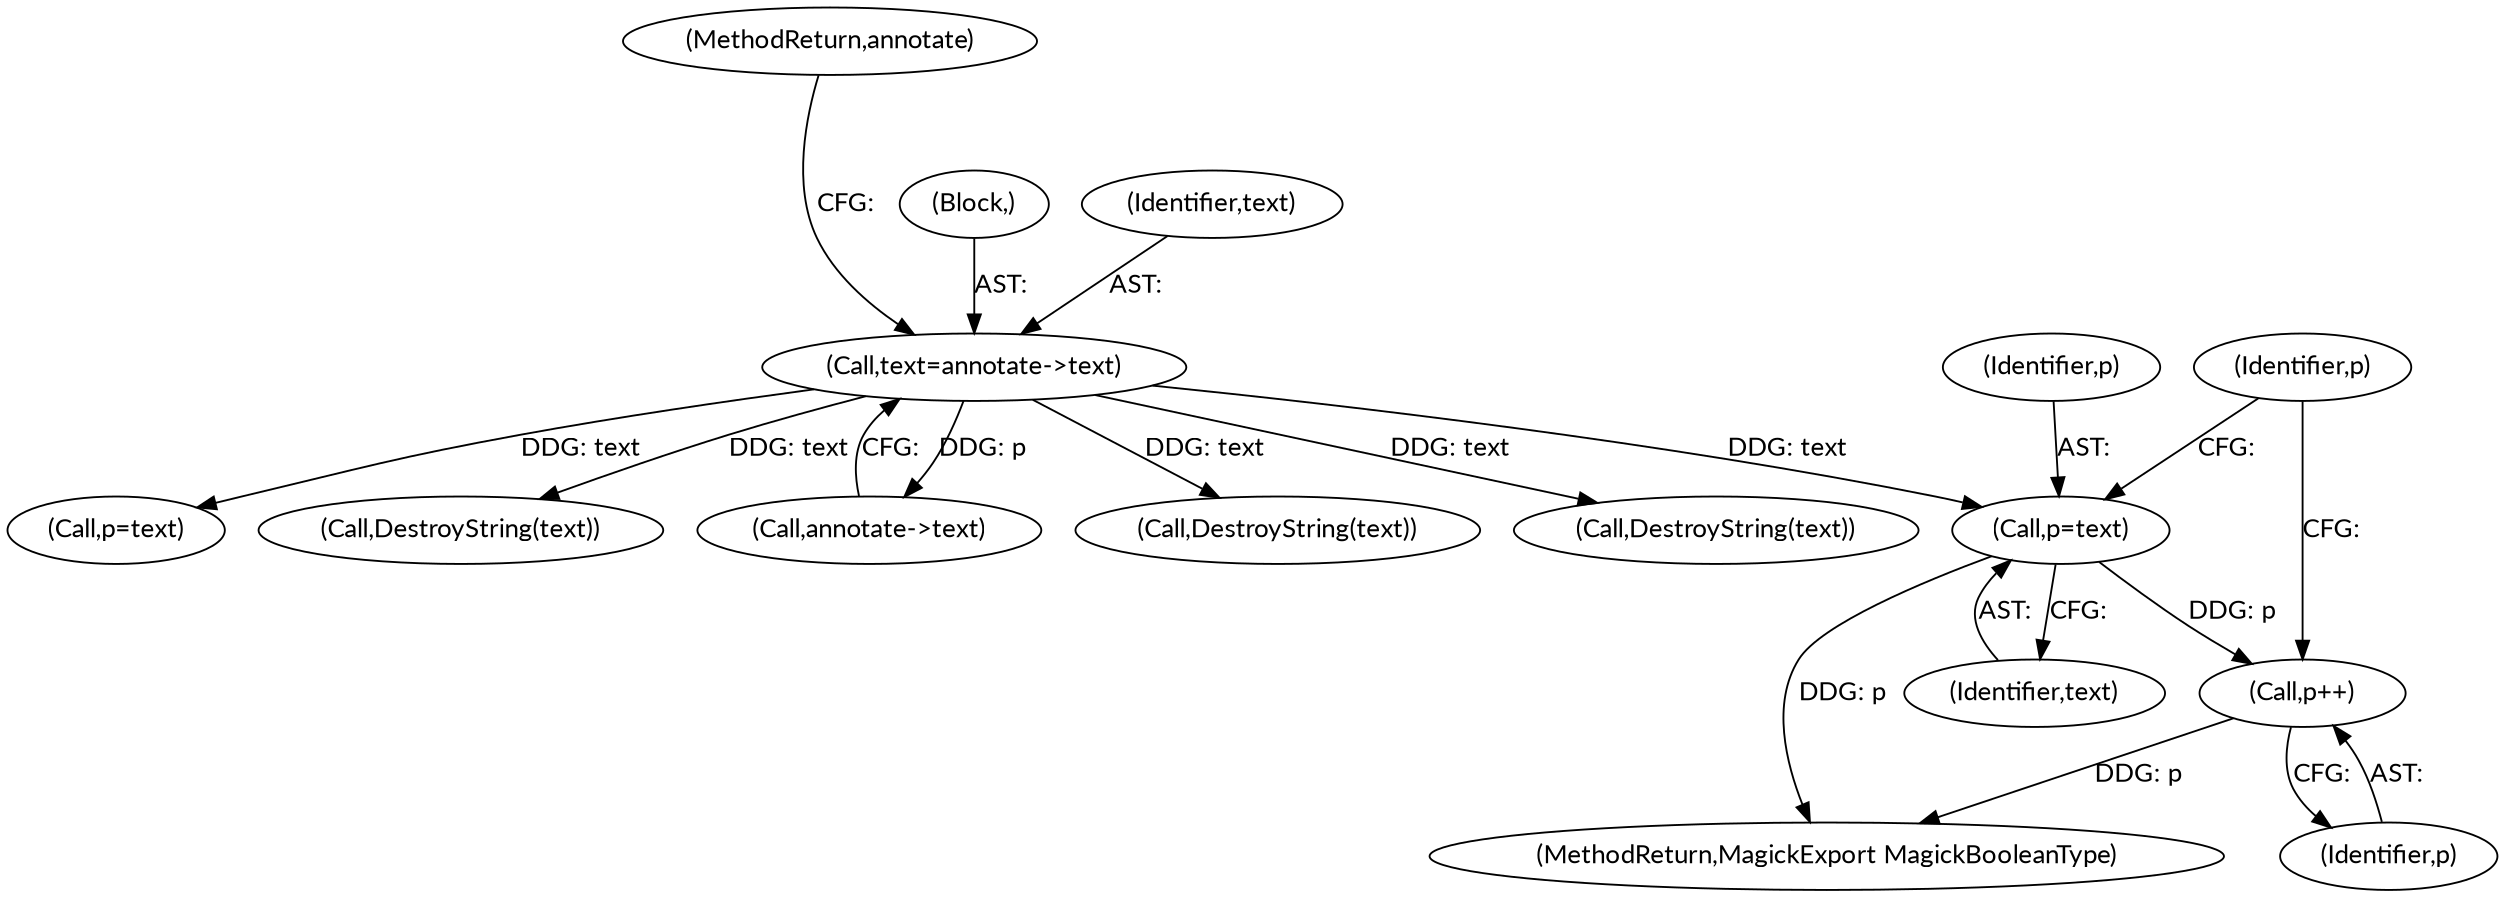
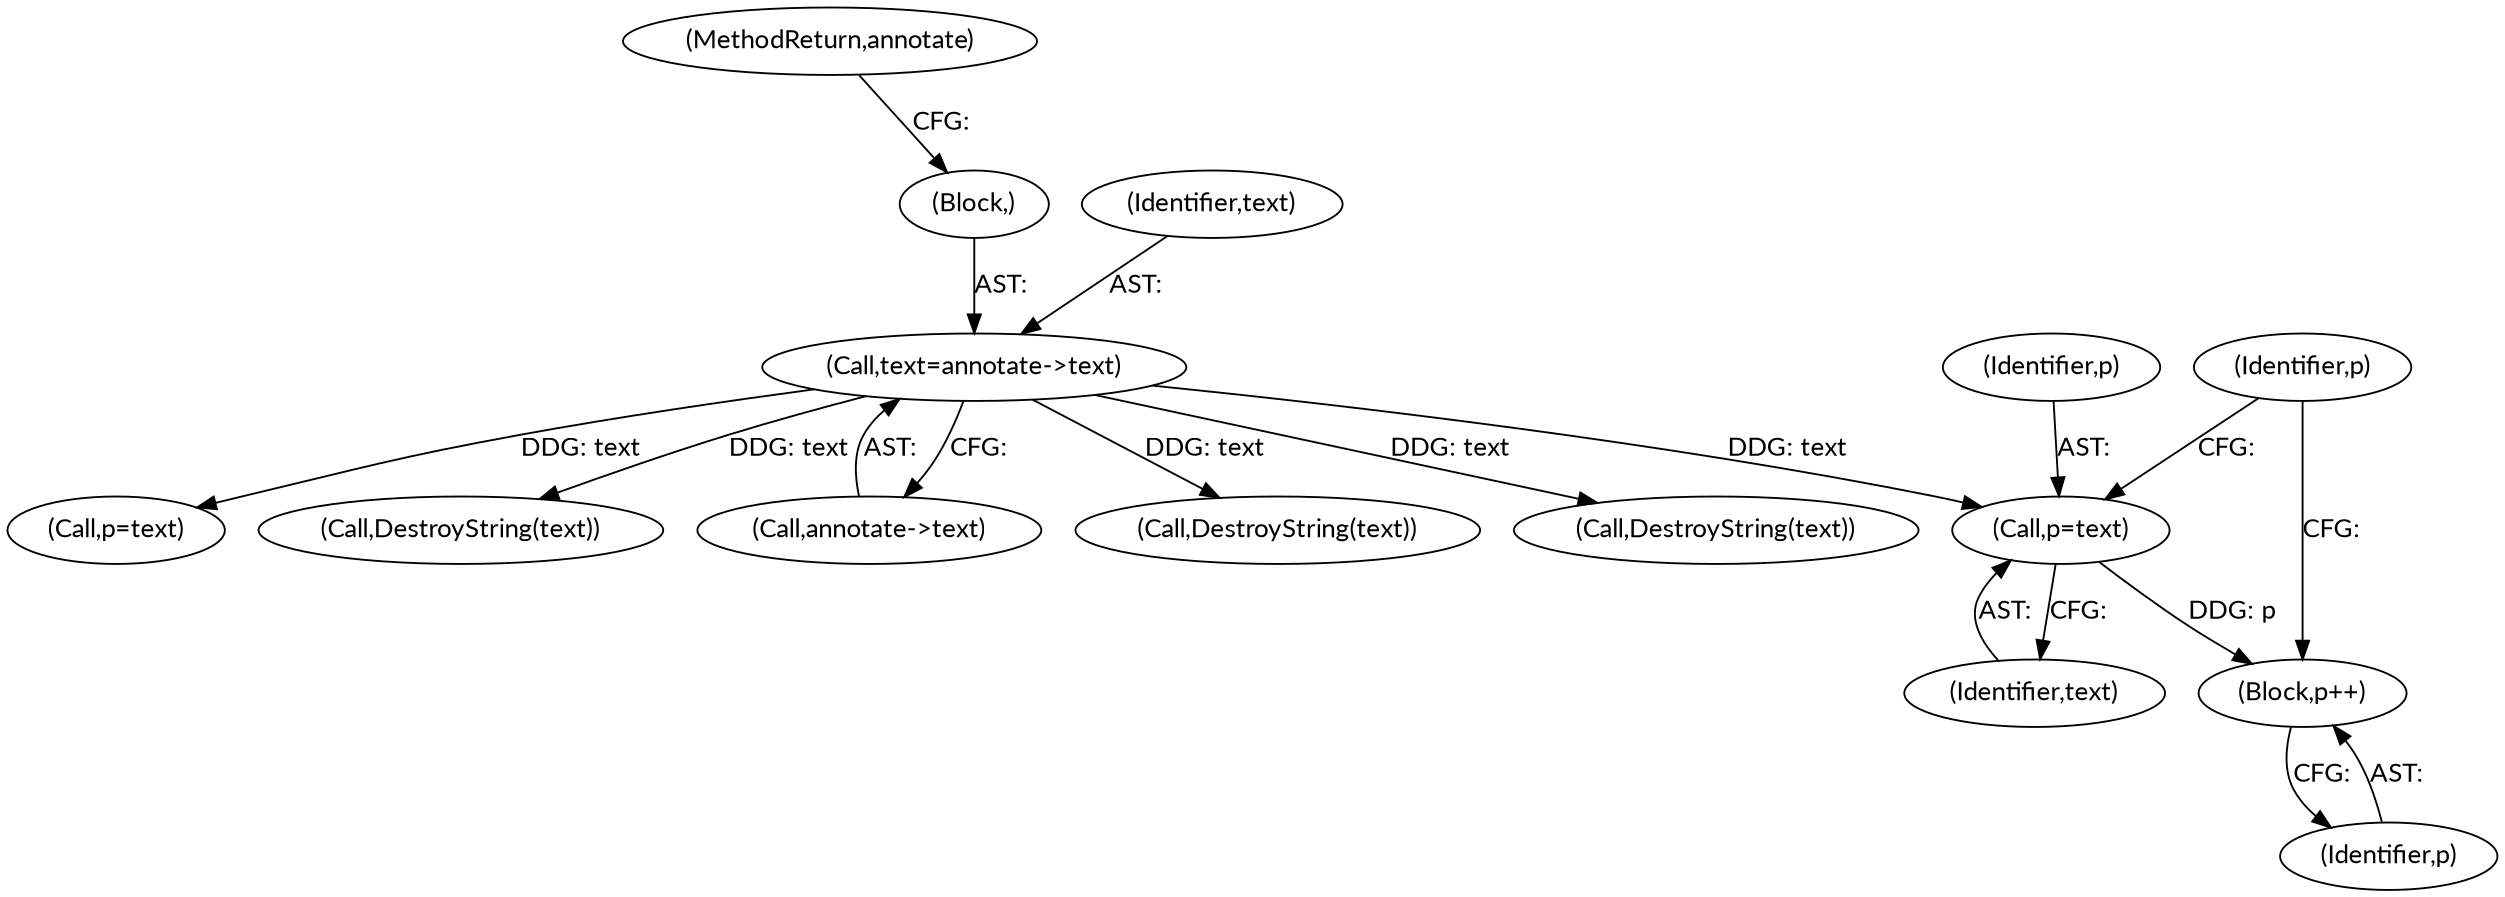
(809, 216) -> (897, 117)
(895, 449) -> (895, 449)
(983, 449) -> (983, 449)
(2303, 693) -> (2303, 693)
(1827, 856) -> none
